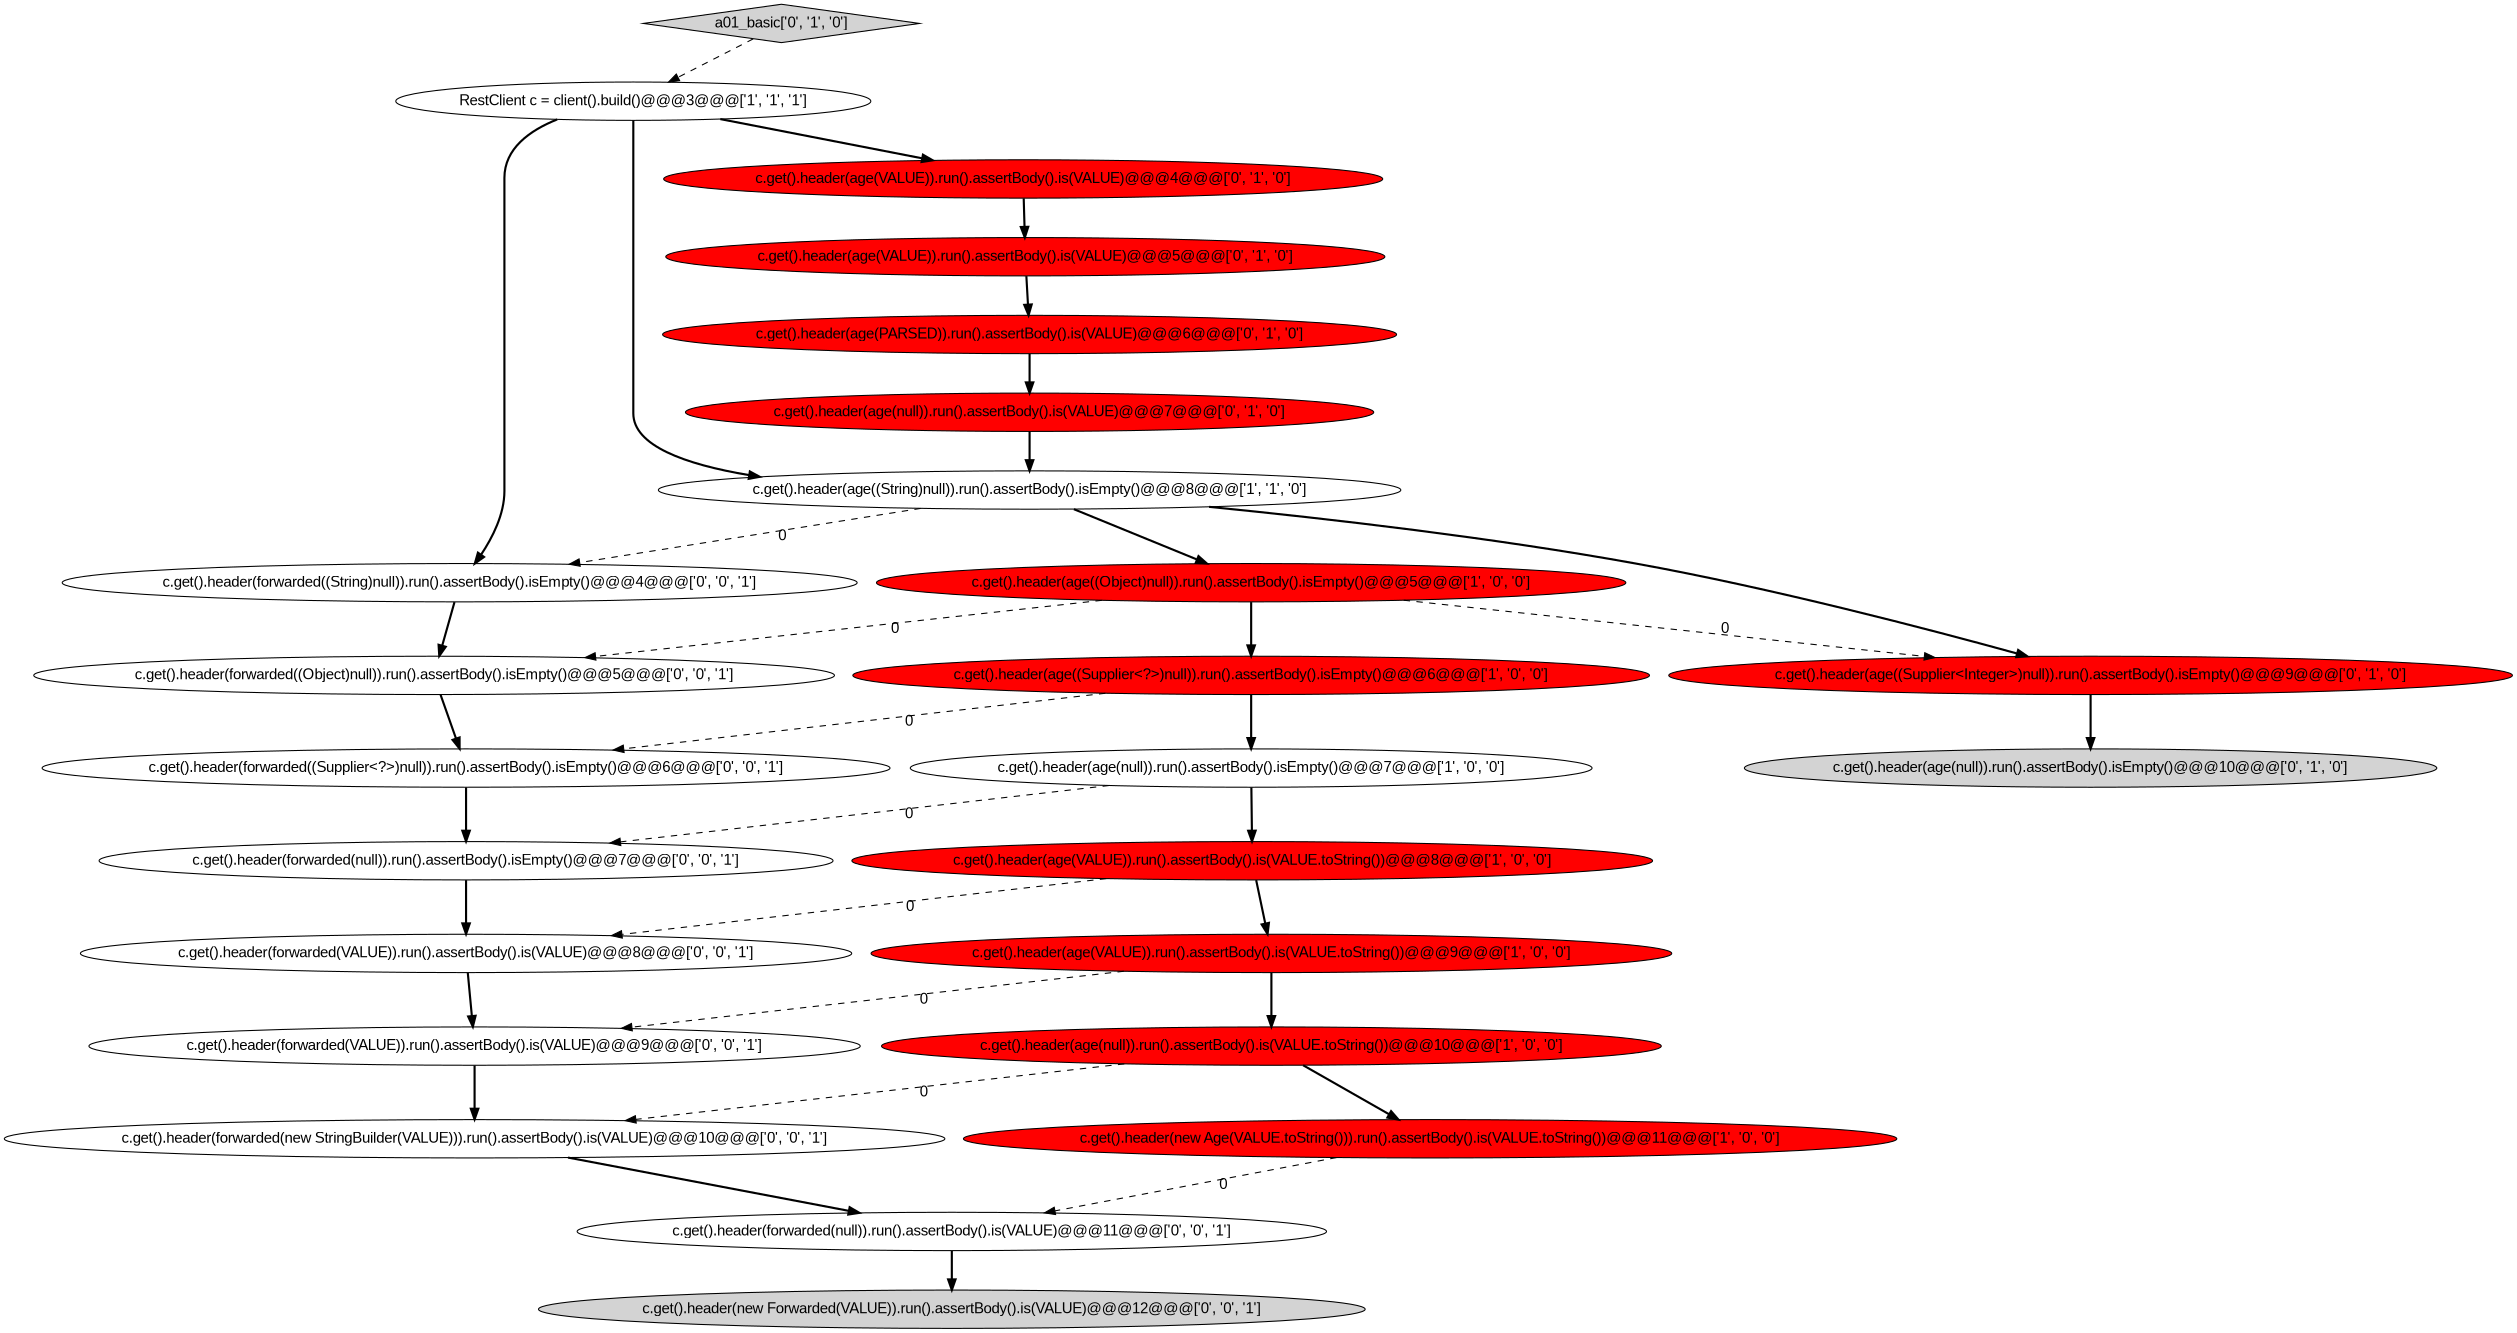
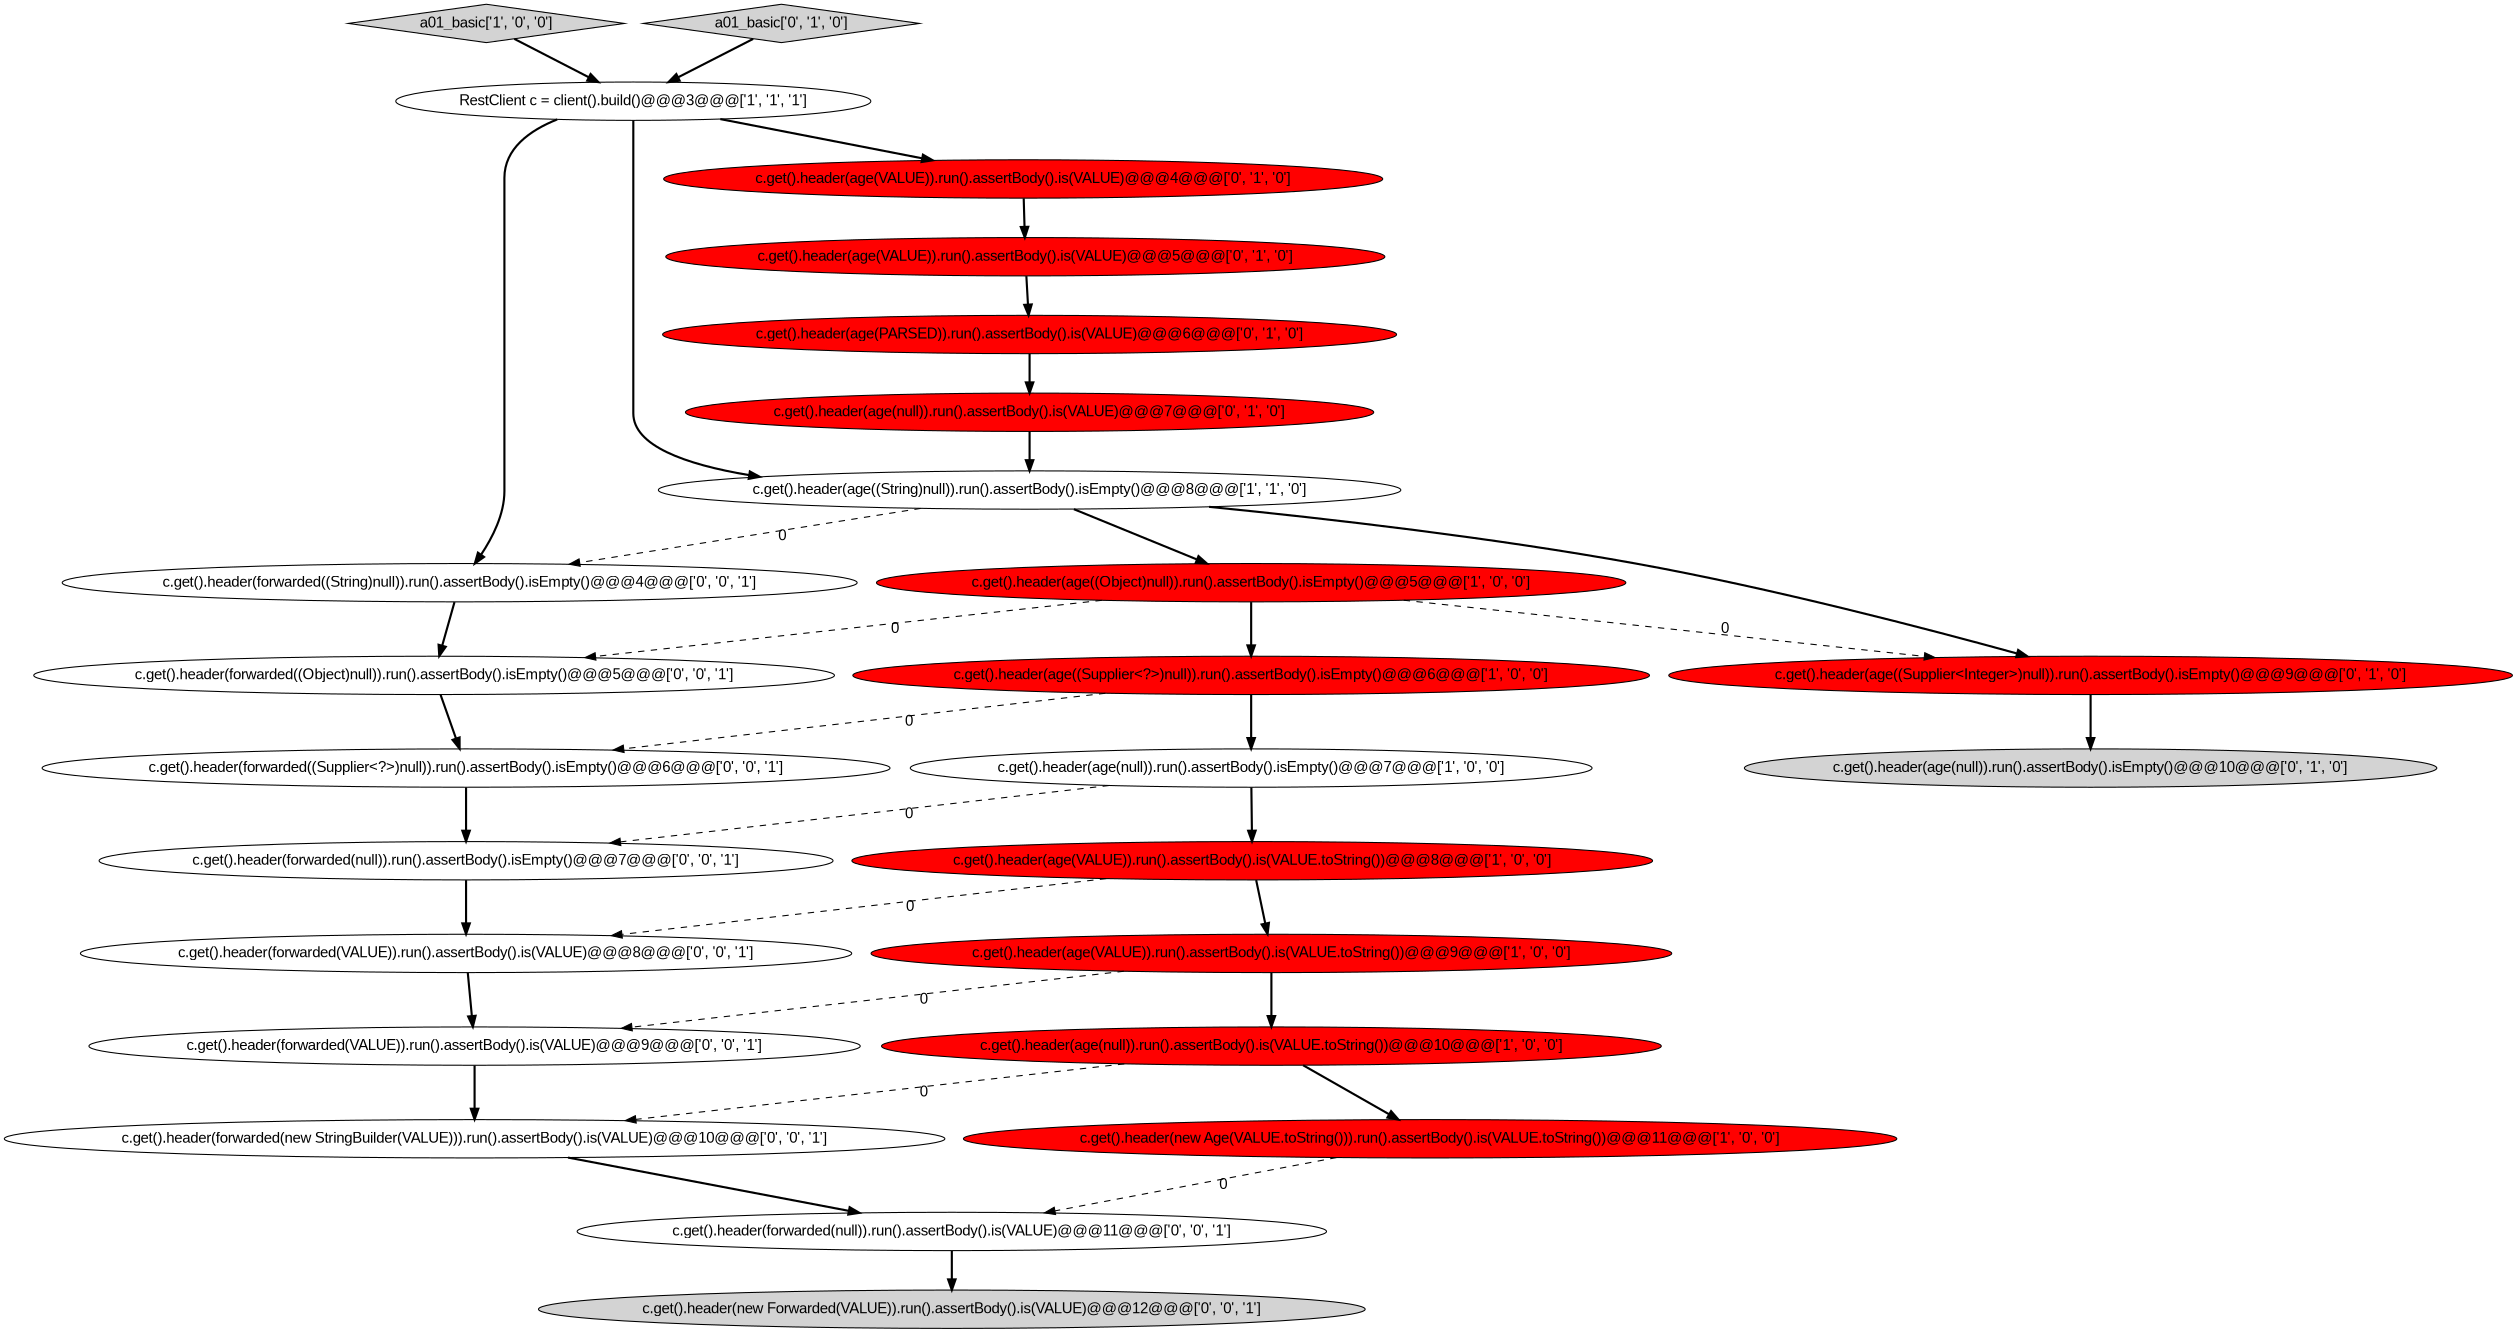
none -> (486, 23)
(716, 58) -> (716, 58)
